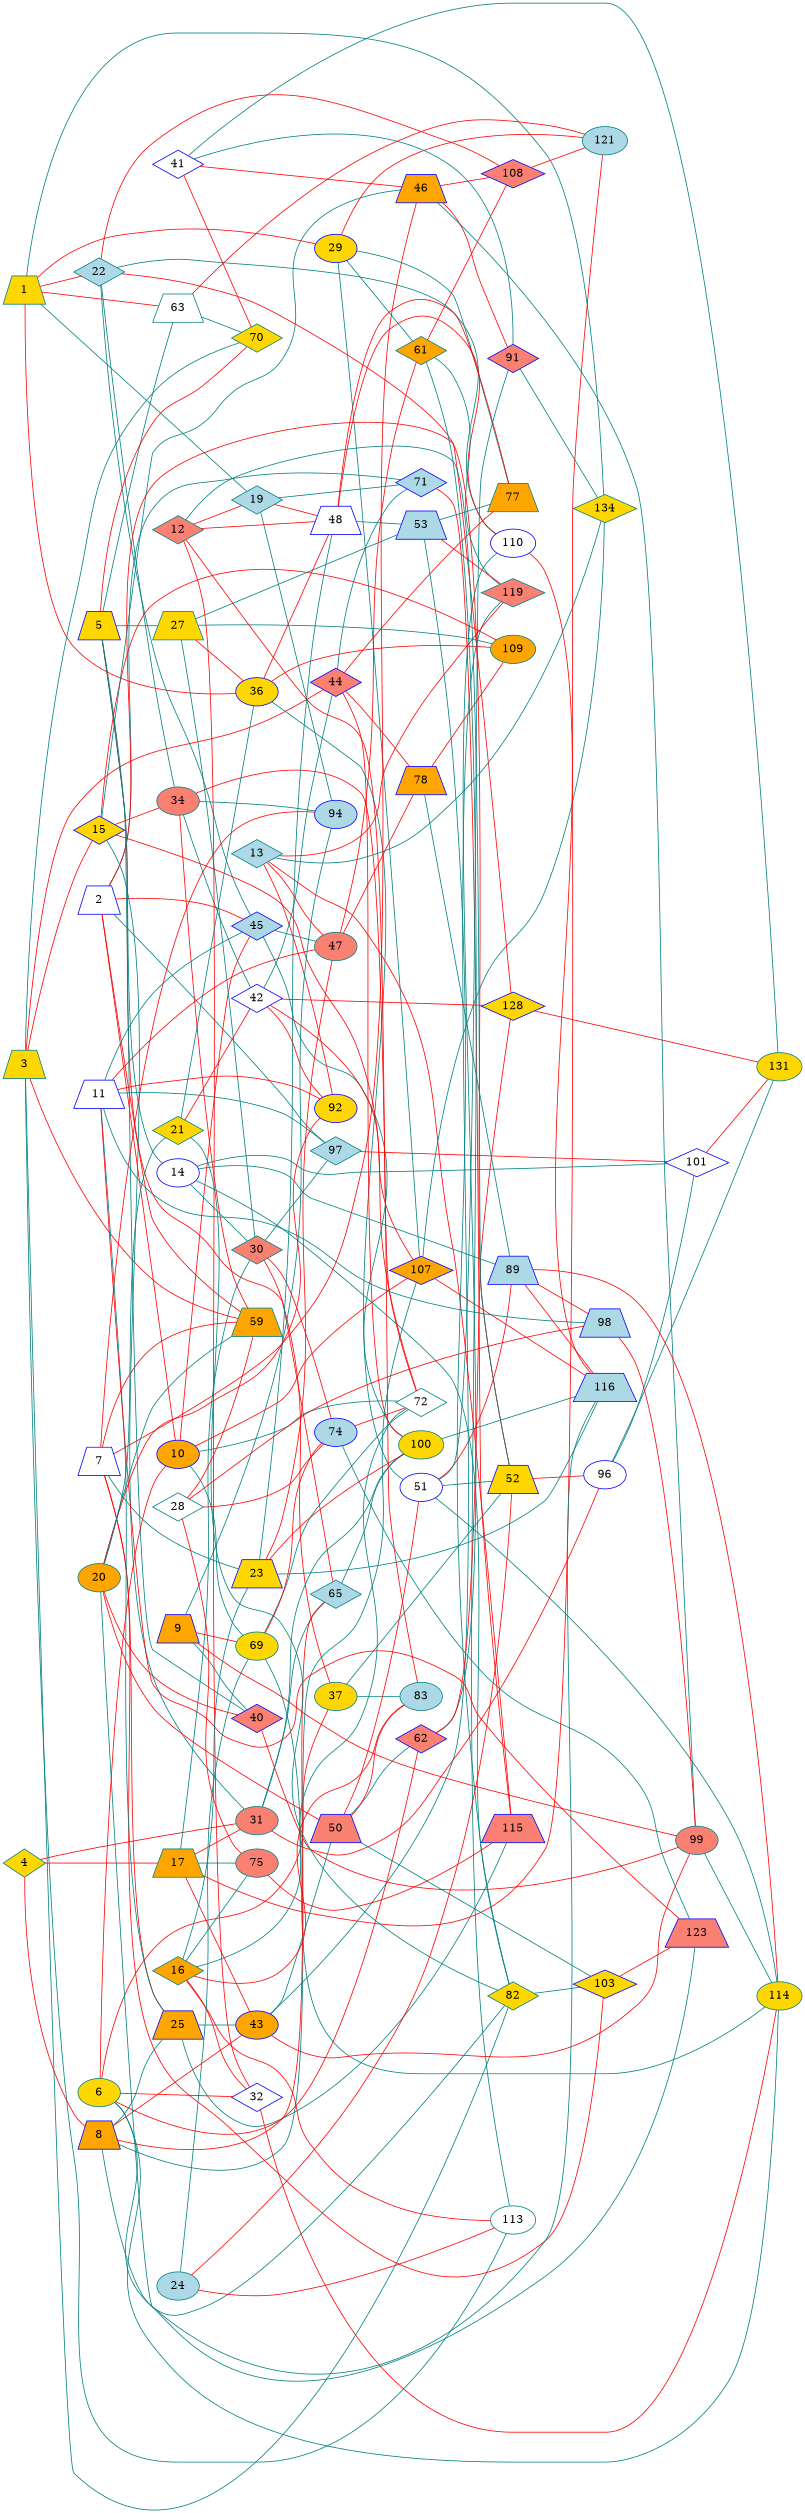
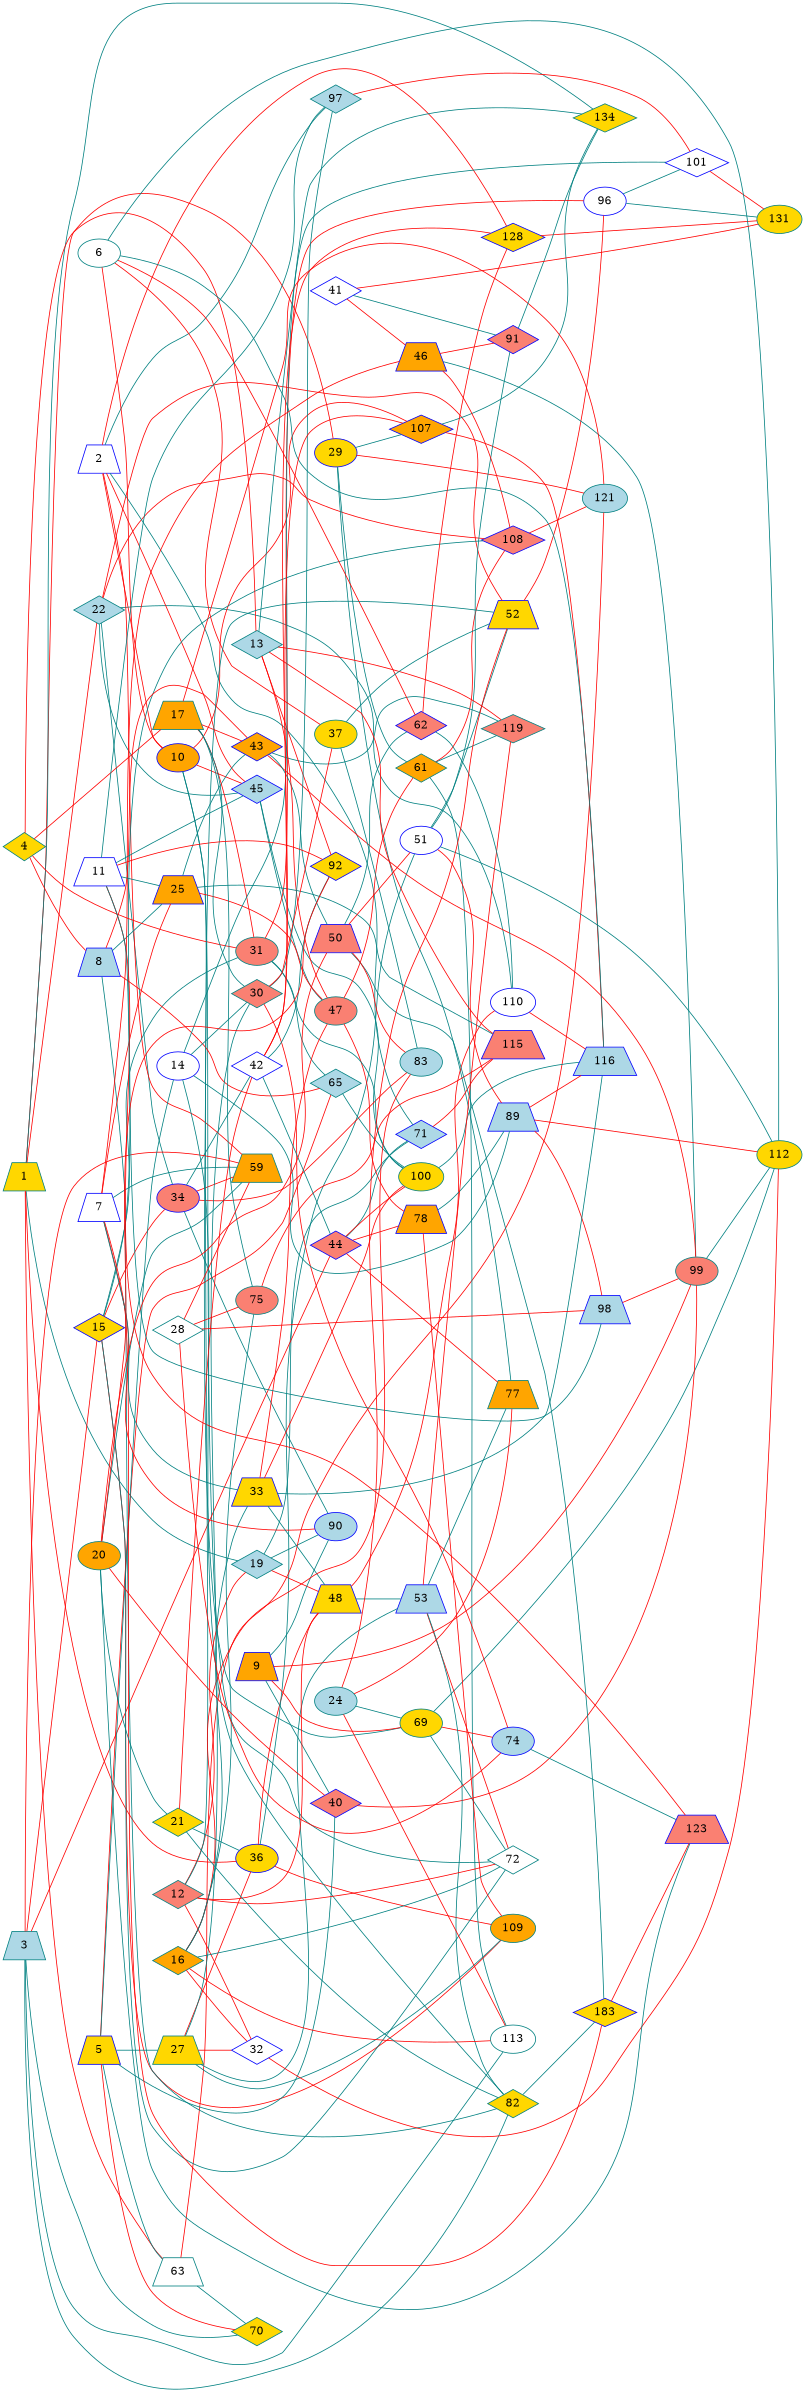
(218, 251) -> none
(705, 289) -> (558, 259)
none -> (53, 298)
(410, 301) -> (480, 1570)
(164, 441) -> (141, 738)
(336, 520) -> (336, 1599)
(178, 801) -> (178, 1198)
(336, 814) -> (336, 1527)
(188, 1007) -> (278, 927)
(287, 1032) -> (300, 969)
(358, 1051) -> (150, 2119)
(24, 1064) -> (24, 1946)
(336, 1108) -> (336, 866)
(144, 1356) -> (175, 1171)
(370, 1420) -> (460, 1707)
(257, 1574) -> (257, 1492)
(341, 1641) -> none
(605, 1984) -> (605, 2012)
(779, 1996) -> (779, 1155)
(257, 2025) -> (257, 747)
(99, 2093) -> (99, 253)
(177, 2095) -> (215, 2050)
(99, 2135) -> (99, 962)
